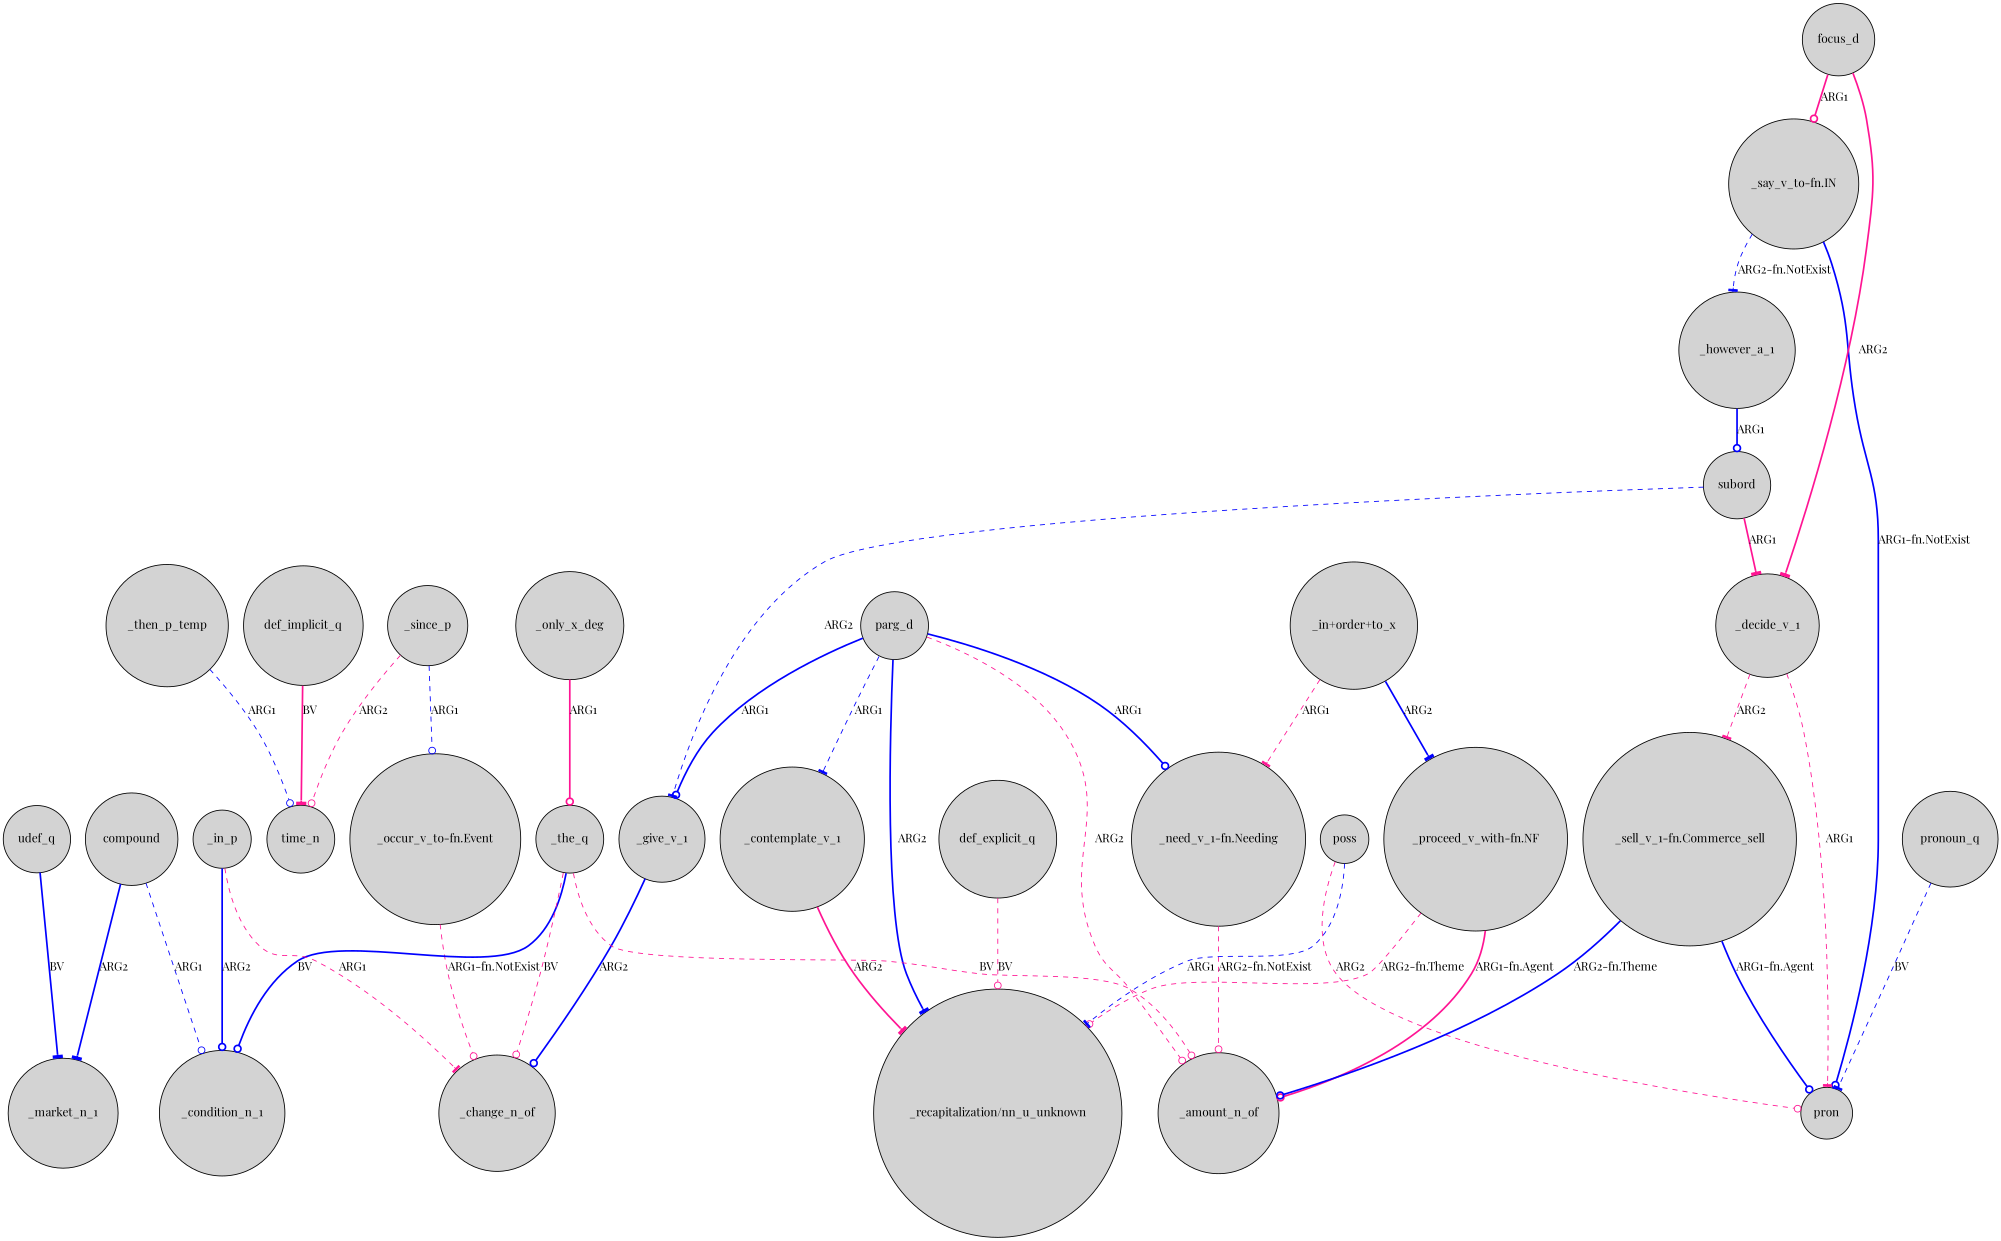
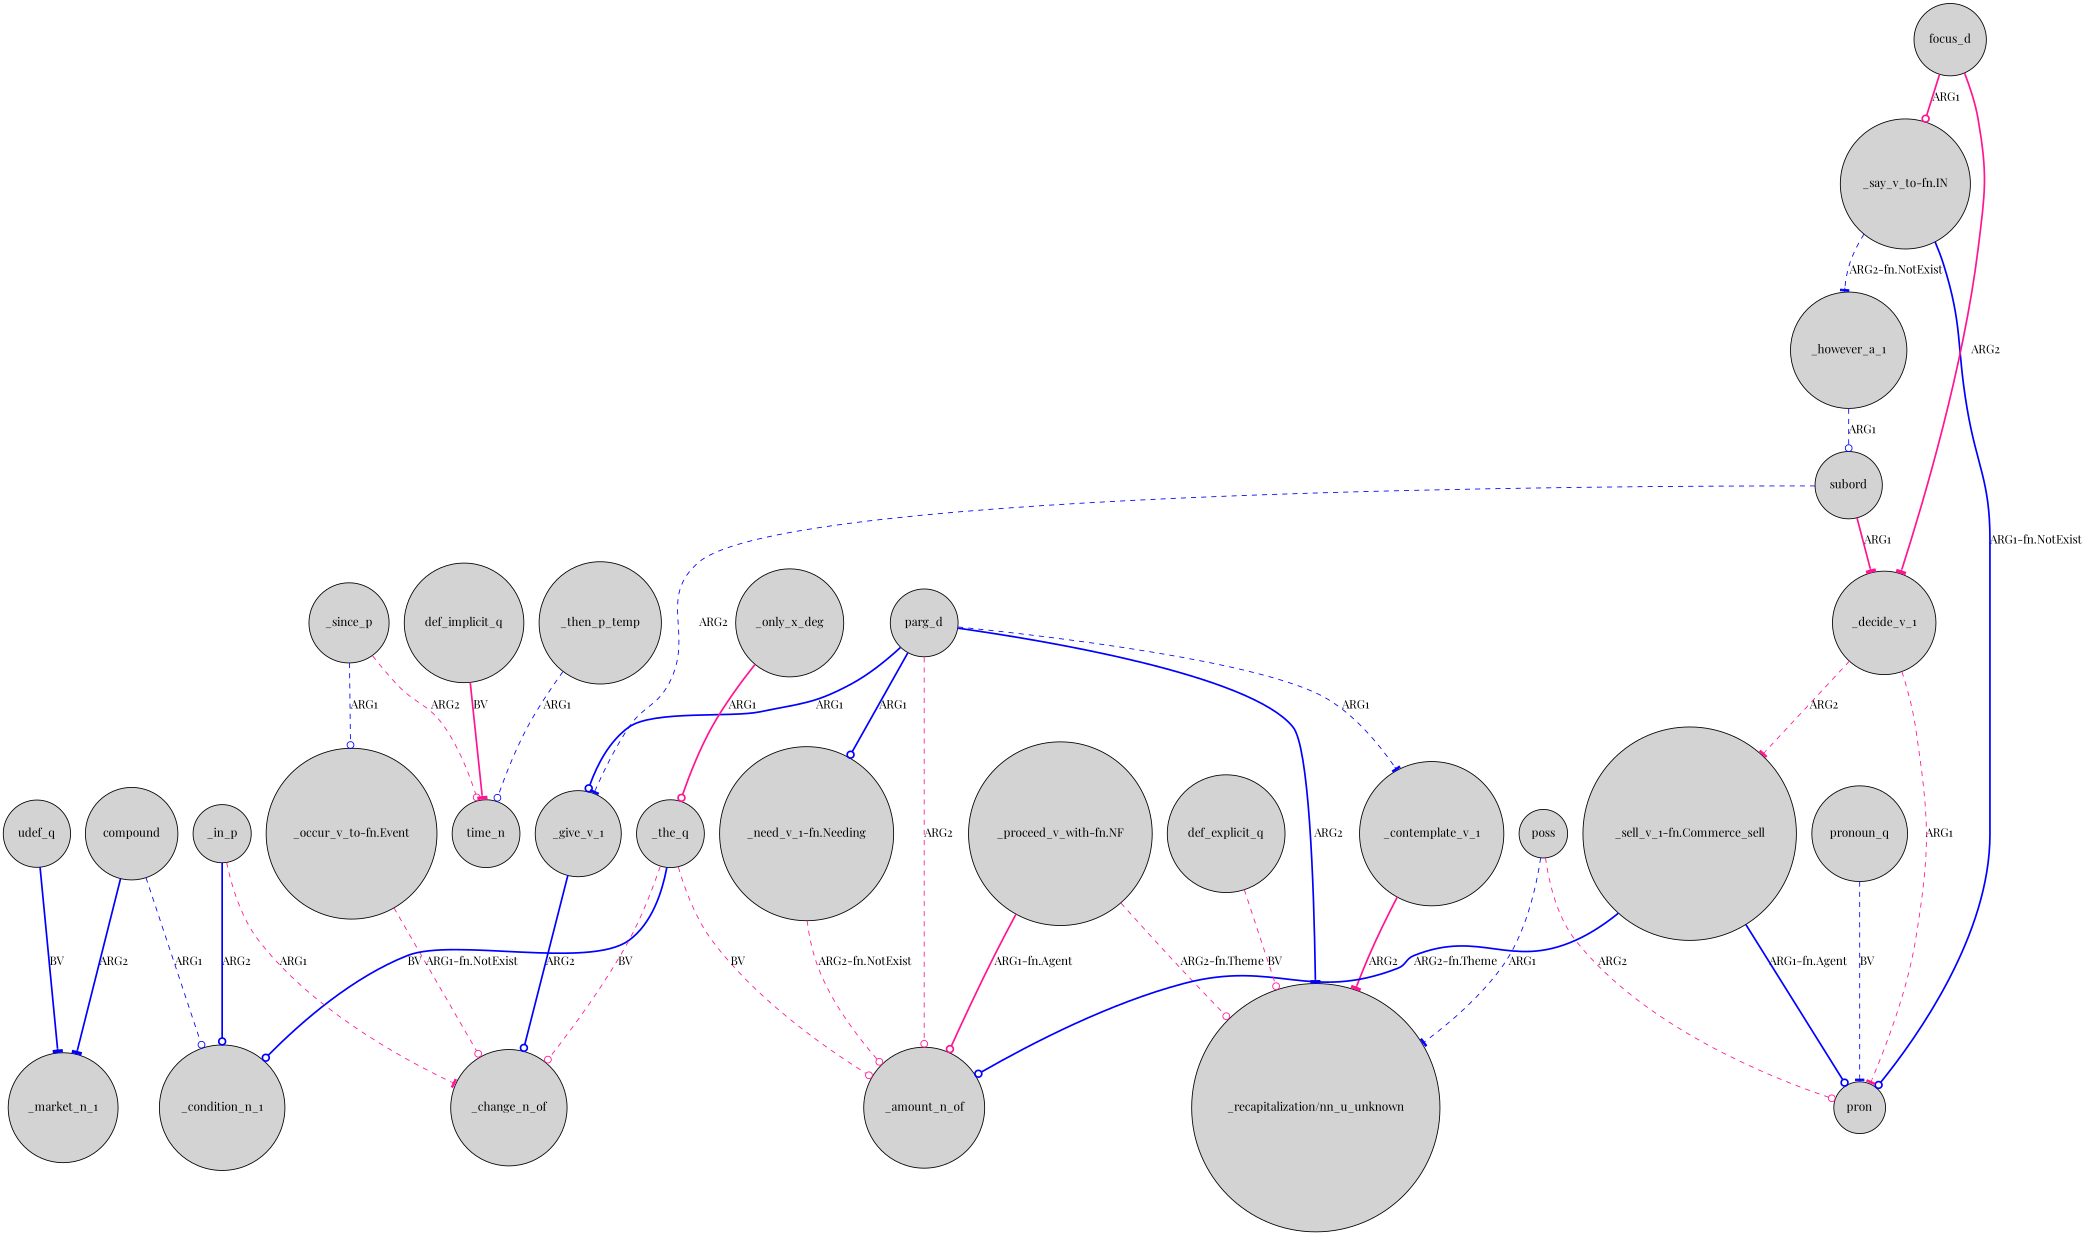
(1737, 427) -> (1849, 427)
(1354, 626) -> none
